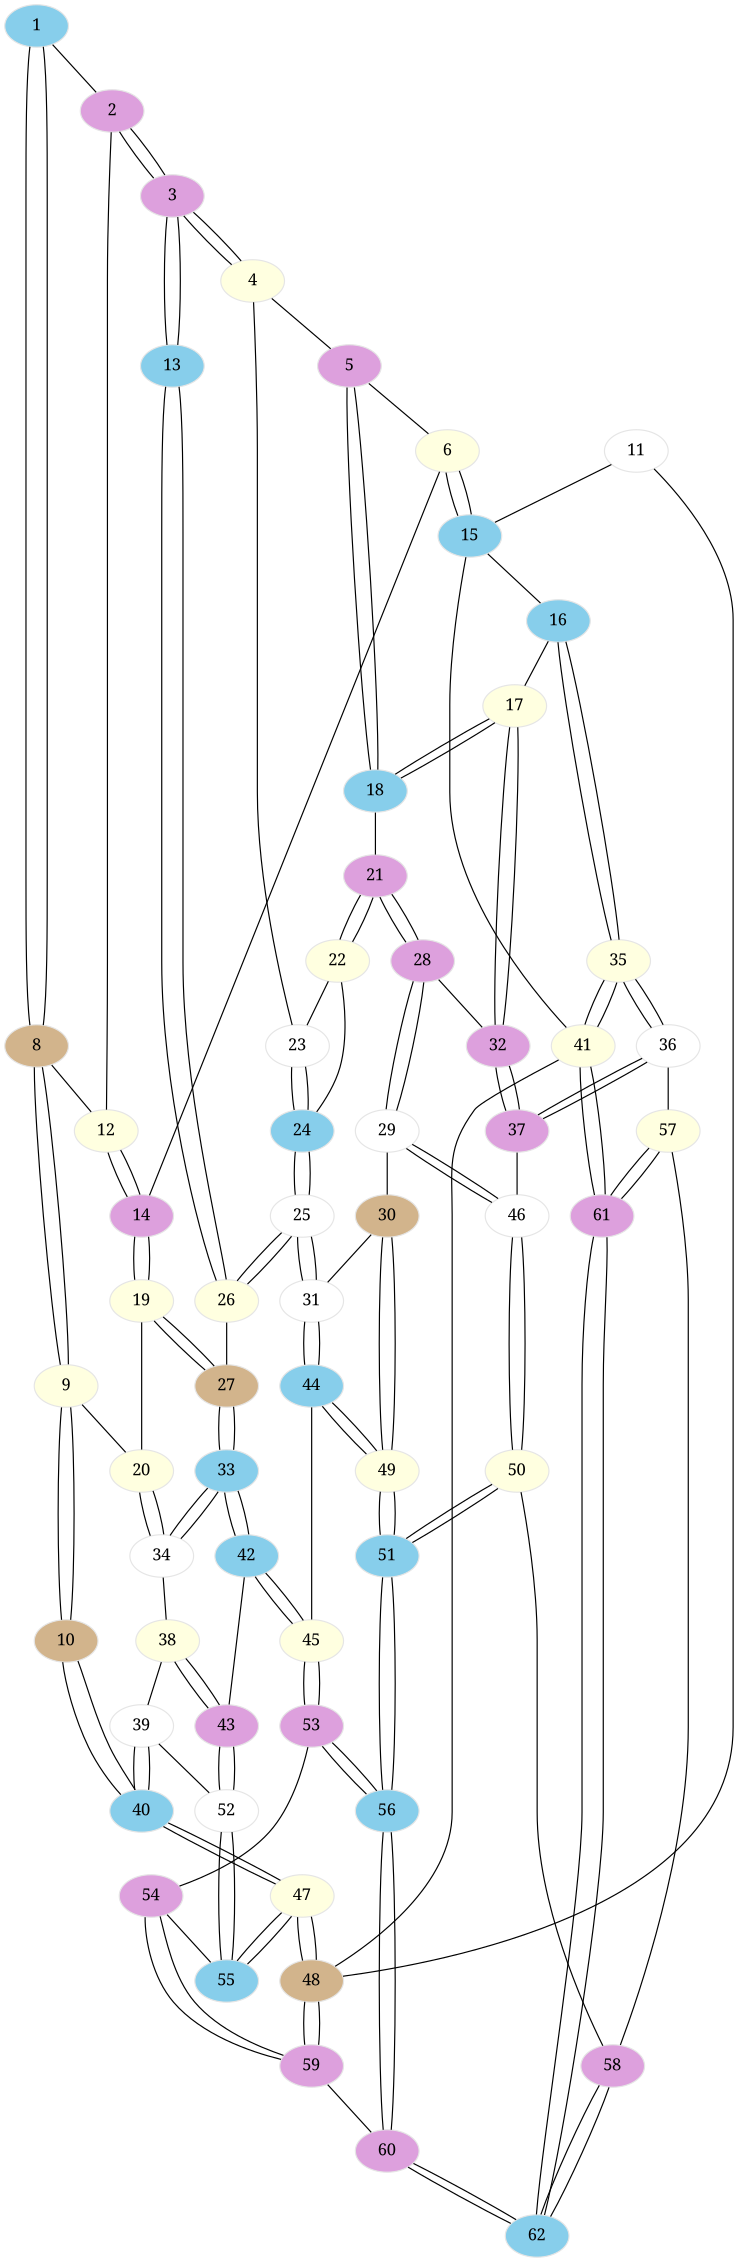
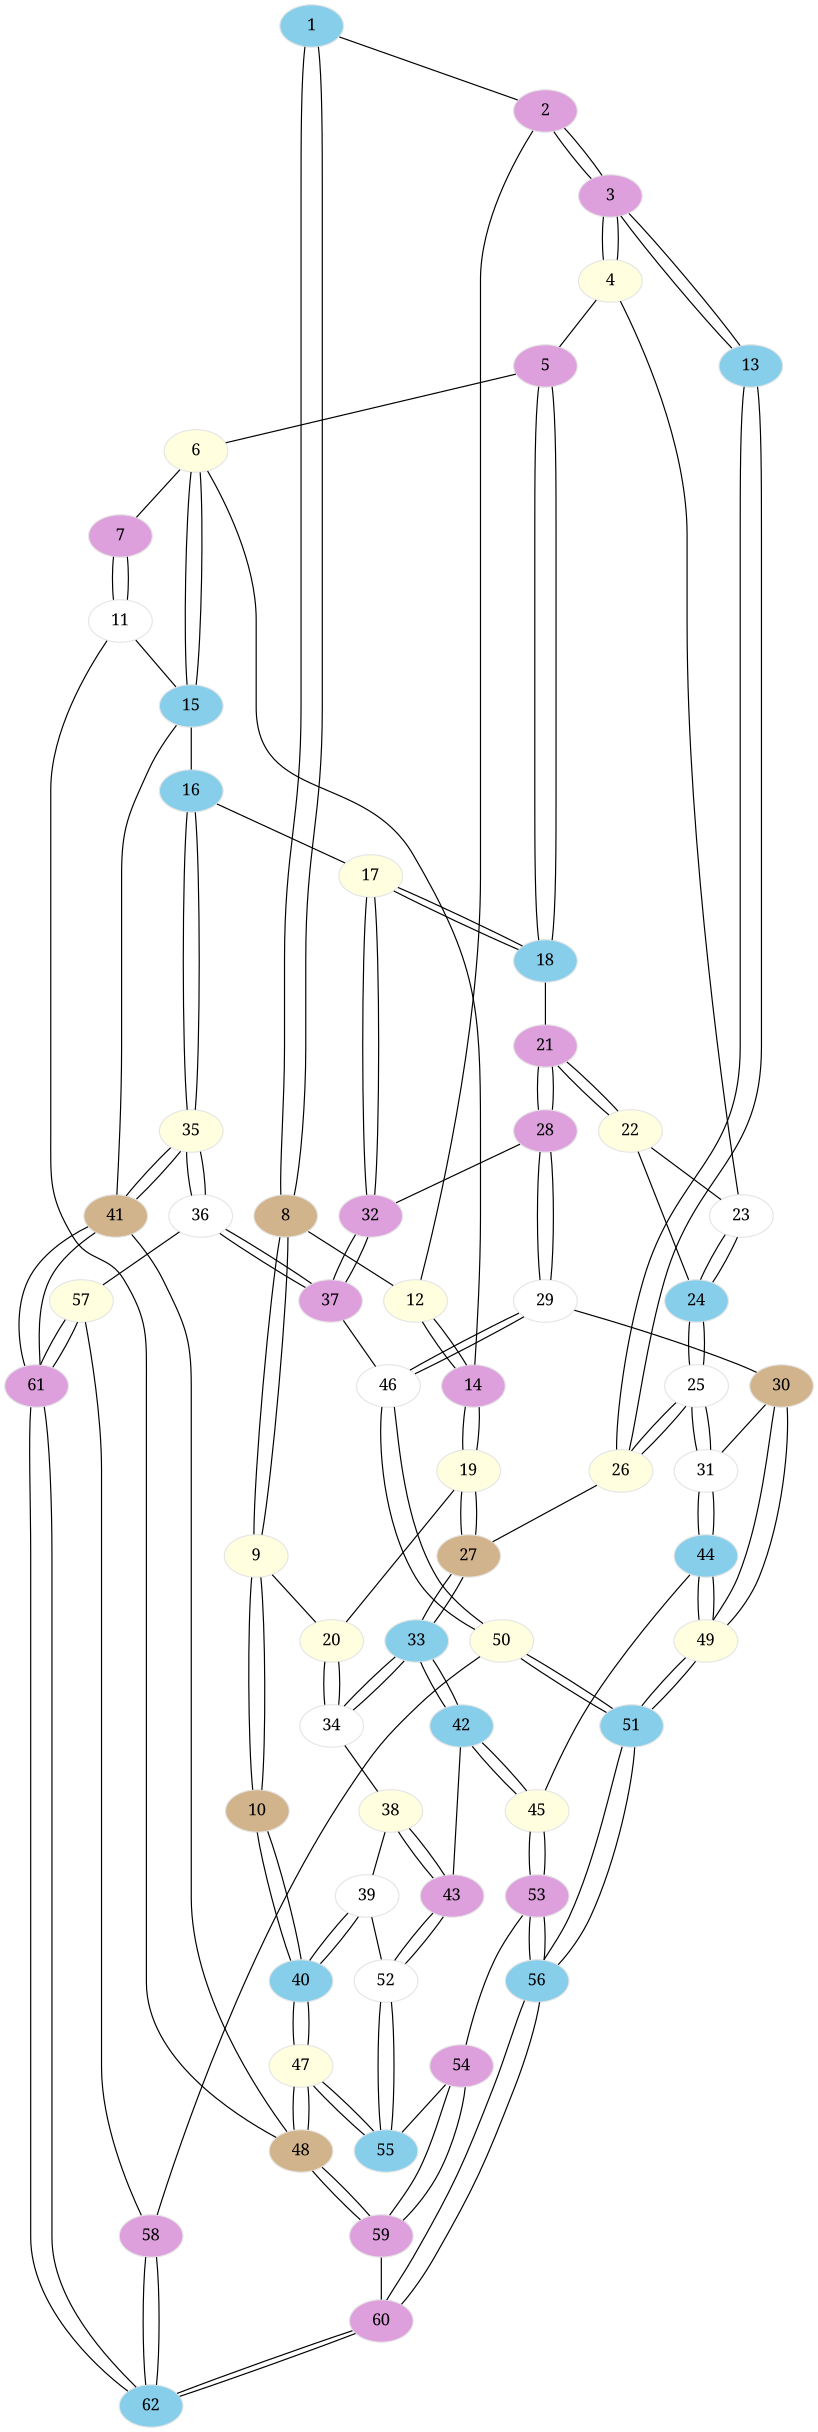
none -> (120, 536)
(583, 1046) -> (116, 1216)
